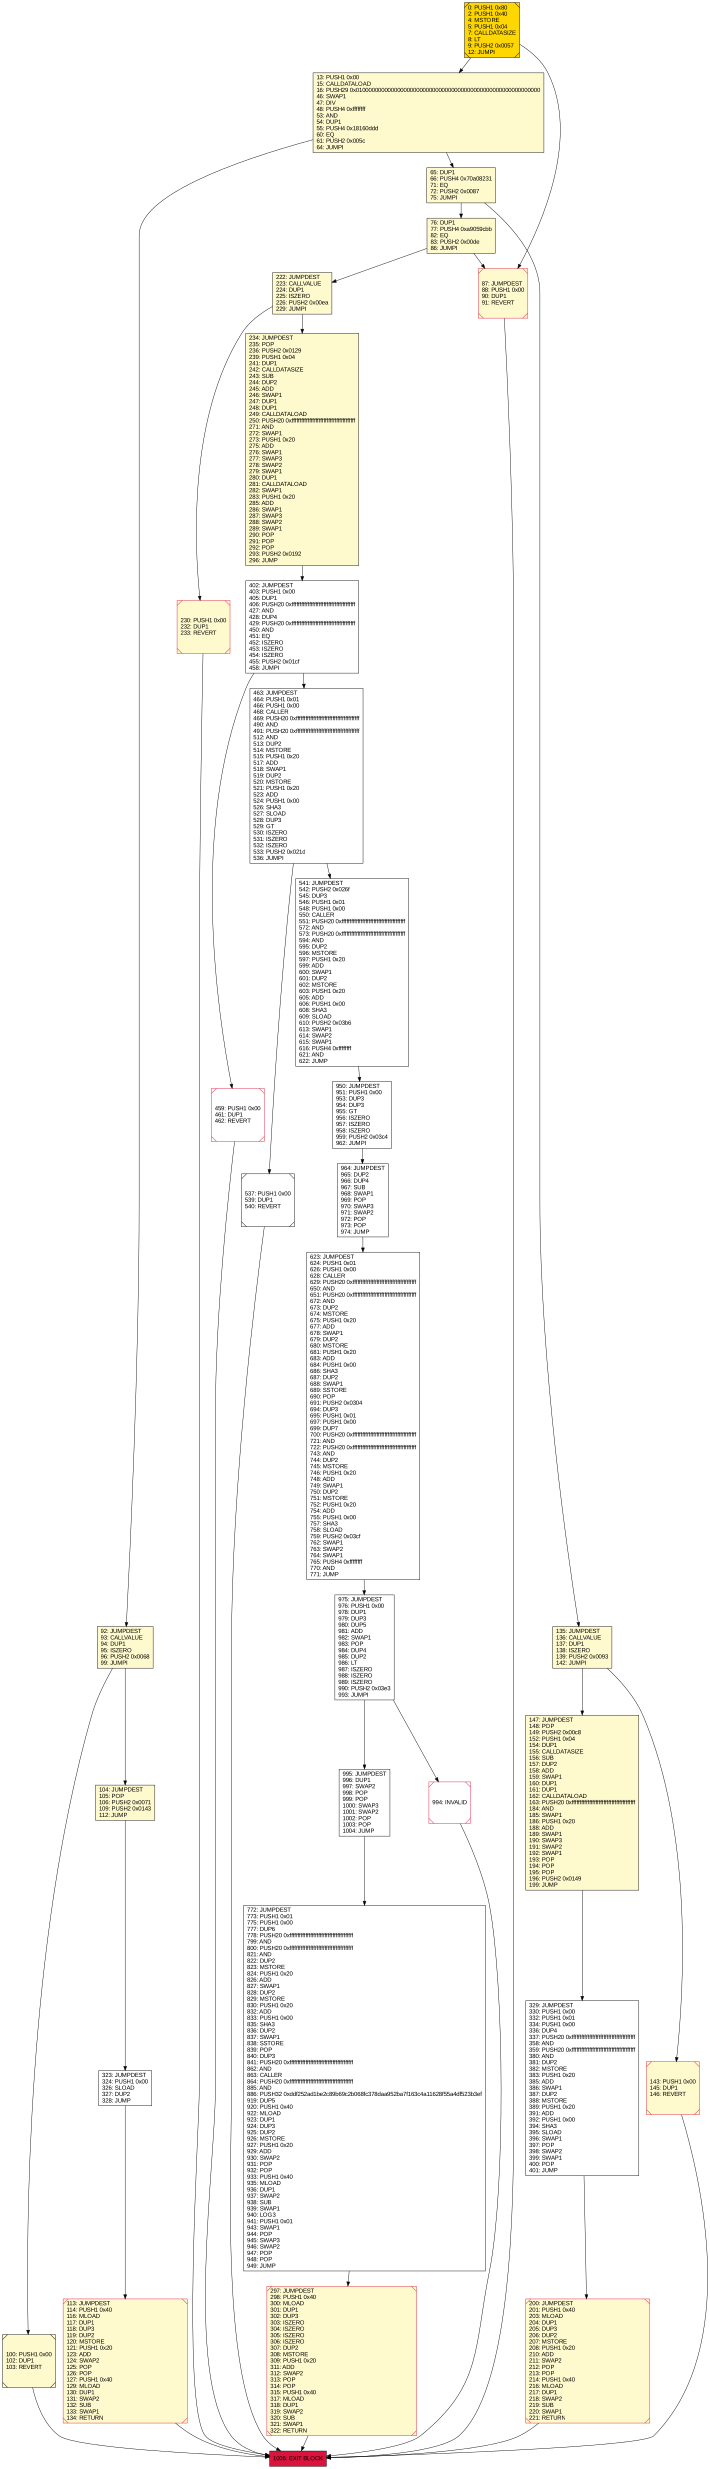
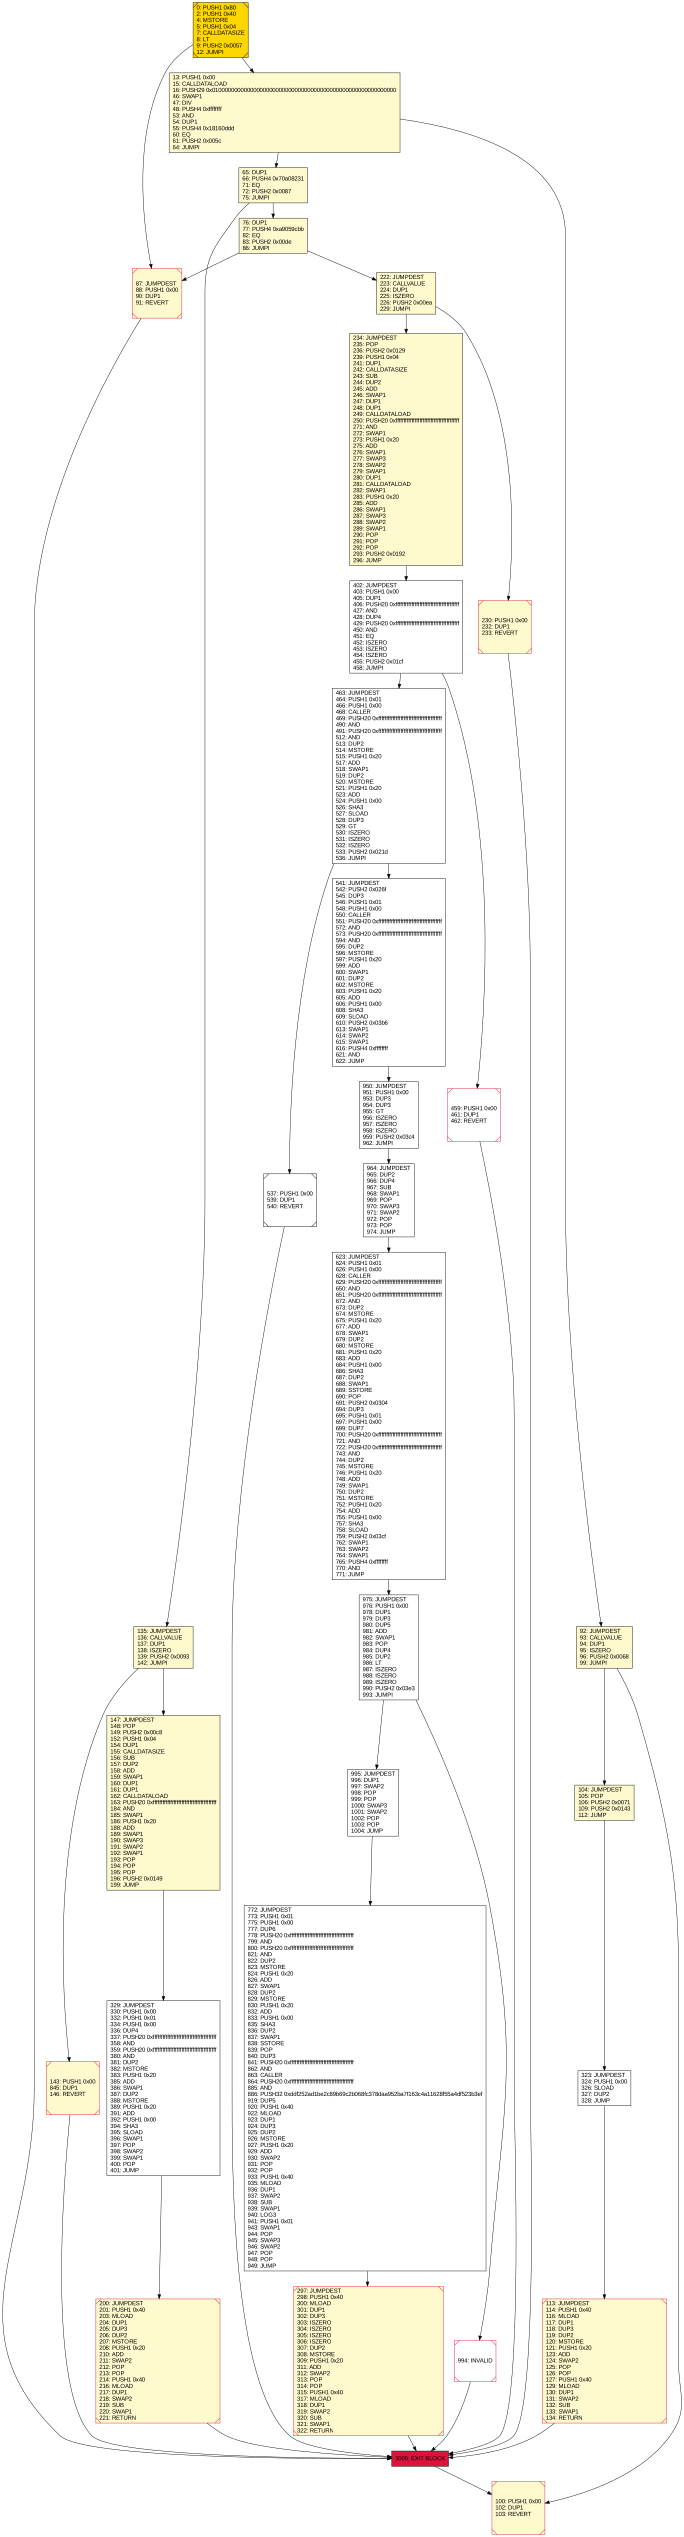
(673, 2088) -> (73, 2088)
(29, 2361) -> (518, 2508)
(133, 2449) -> (461, 2479)
